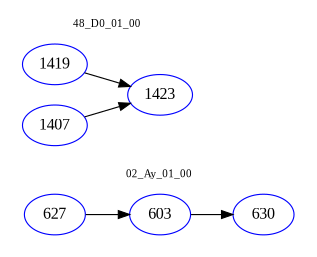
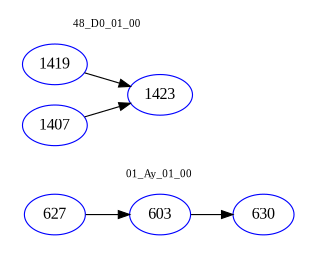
(159, 174) -> (159, 174)
